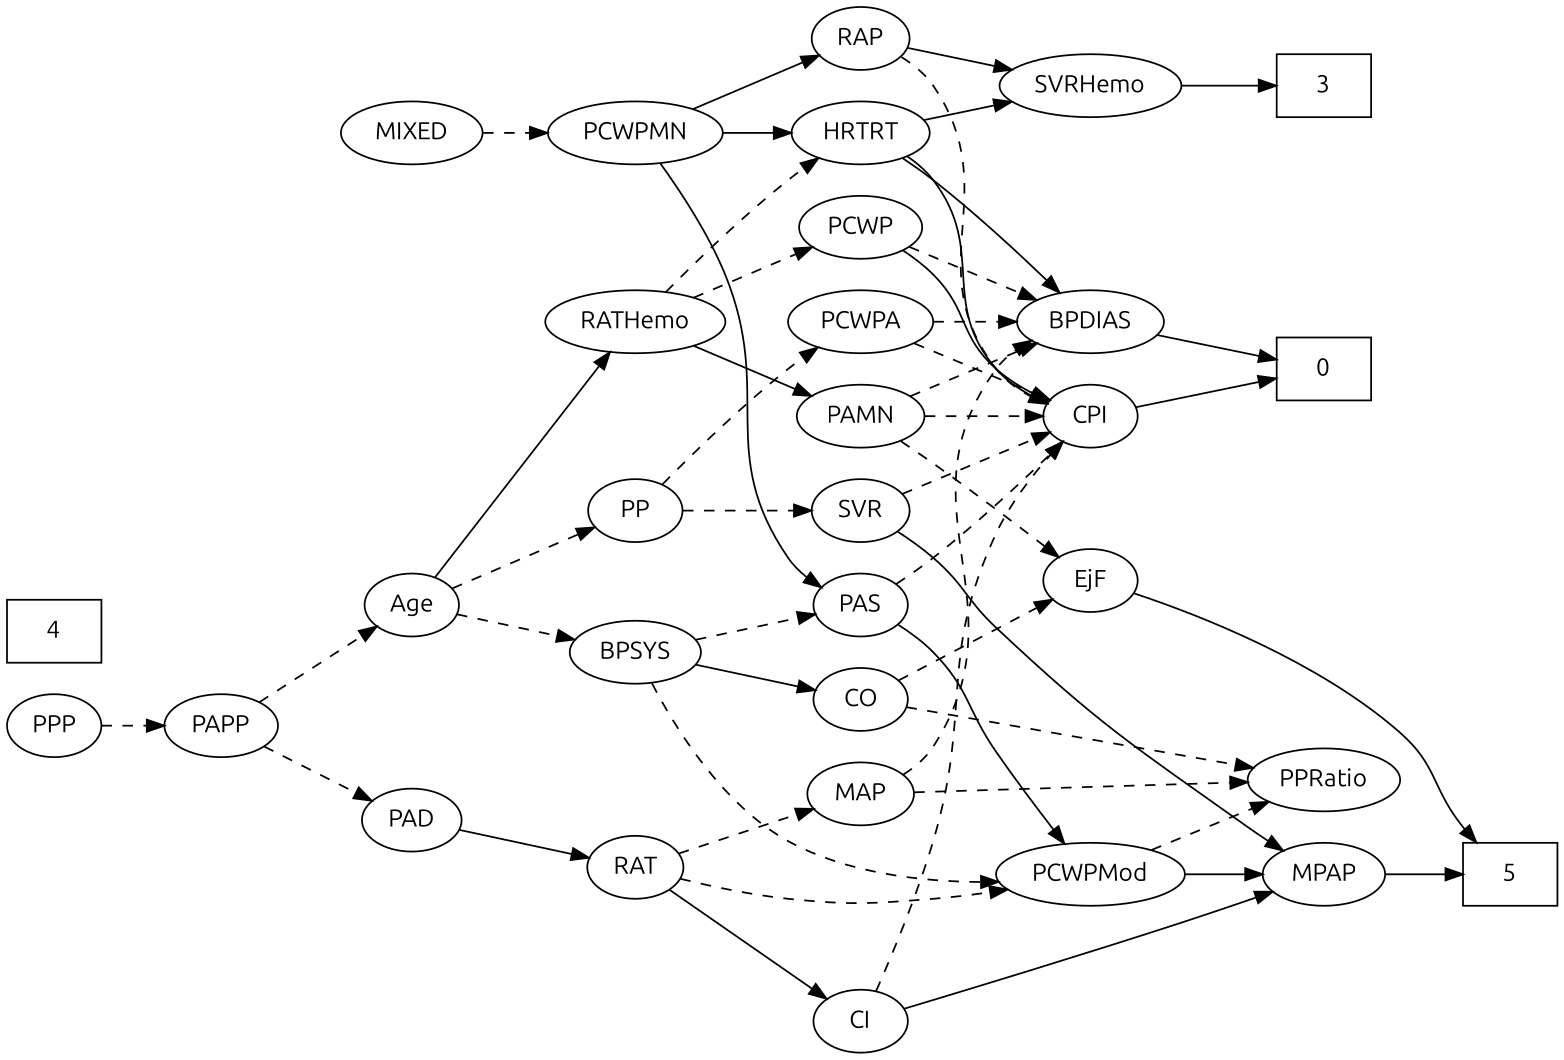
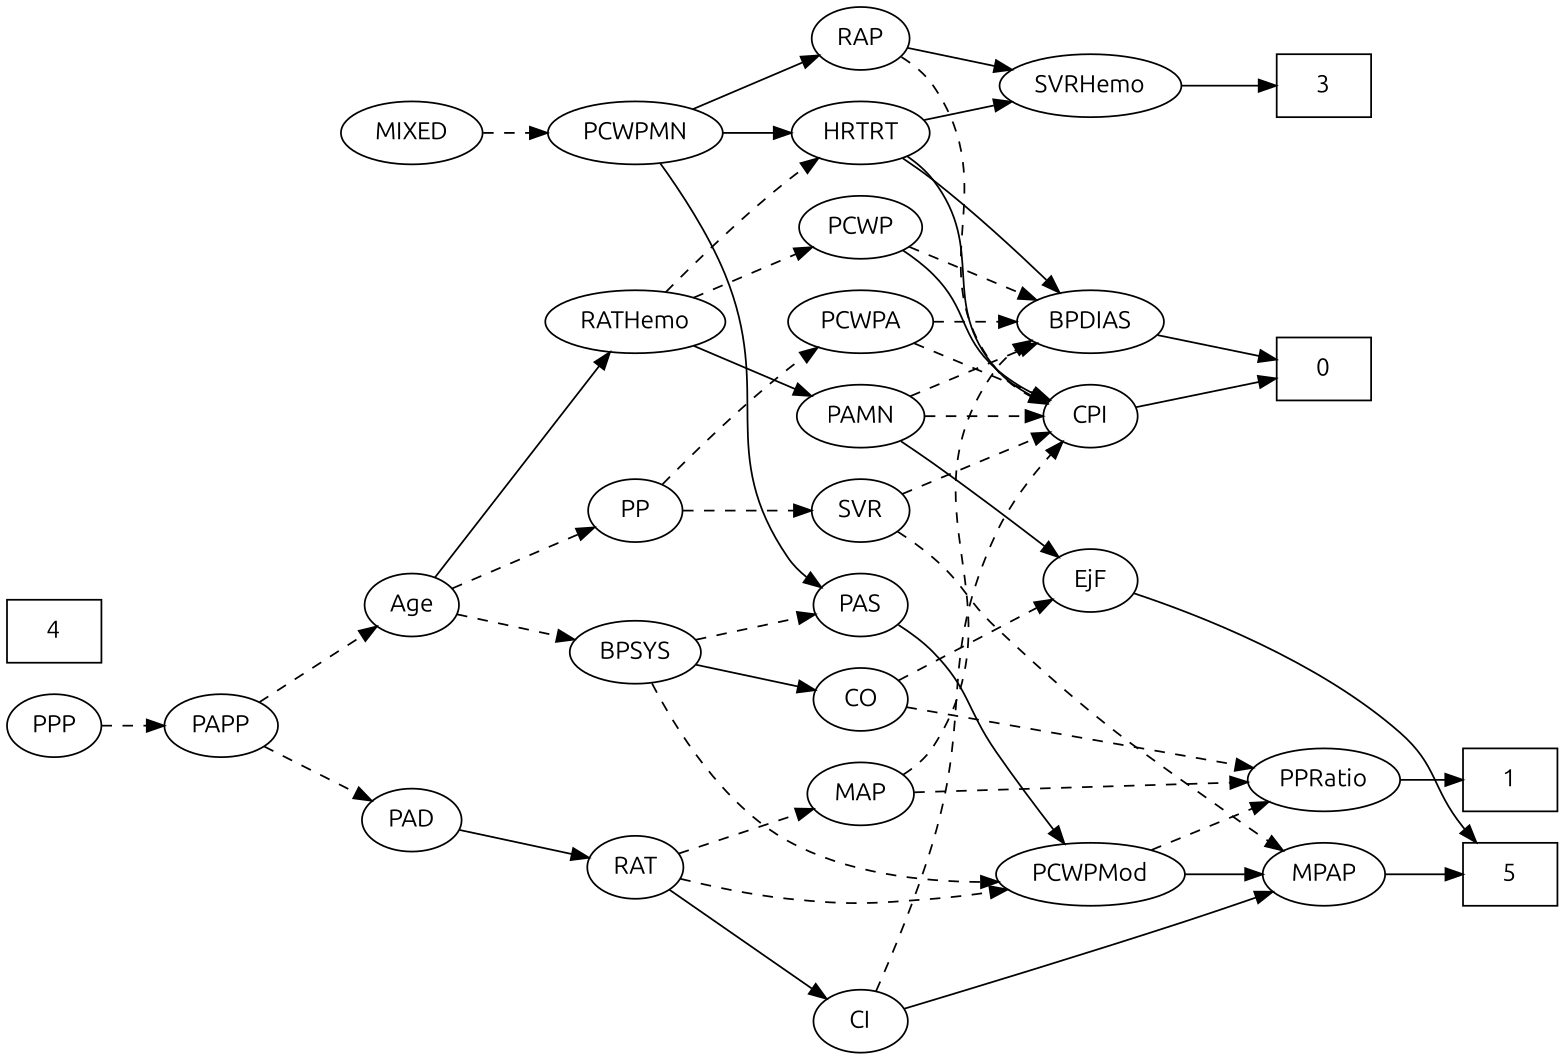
(974, 493) -> (974, 493)
(976, 523) -> none
(1073, 697) -> (1073, 697)
none -> (1510, 780)
